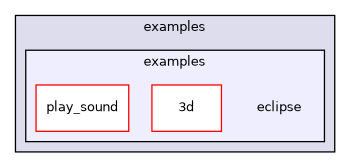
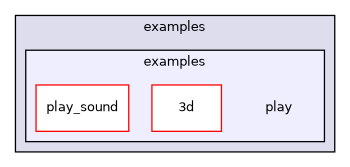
(279, 108) -> (279, 108)
